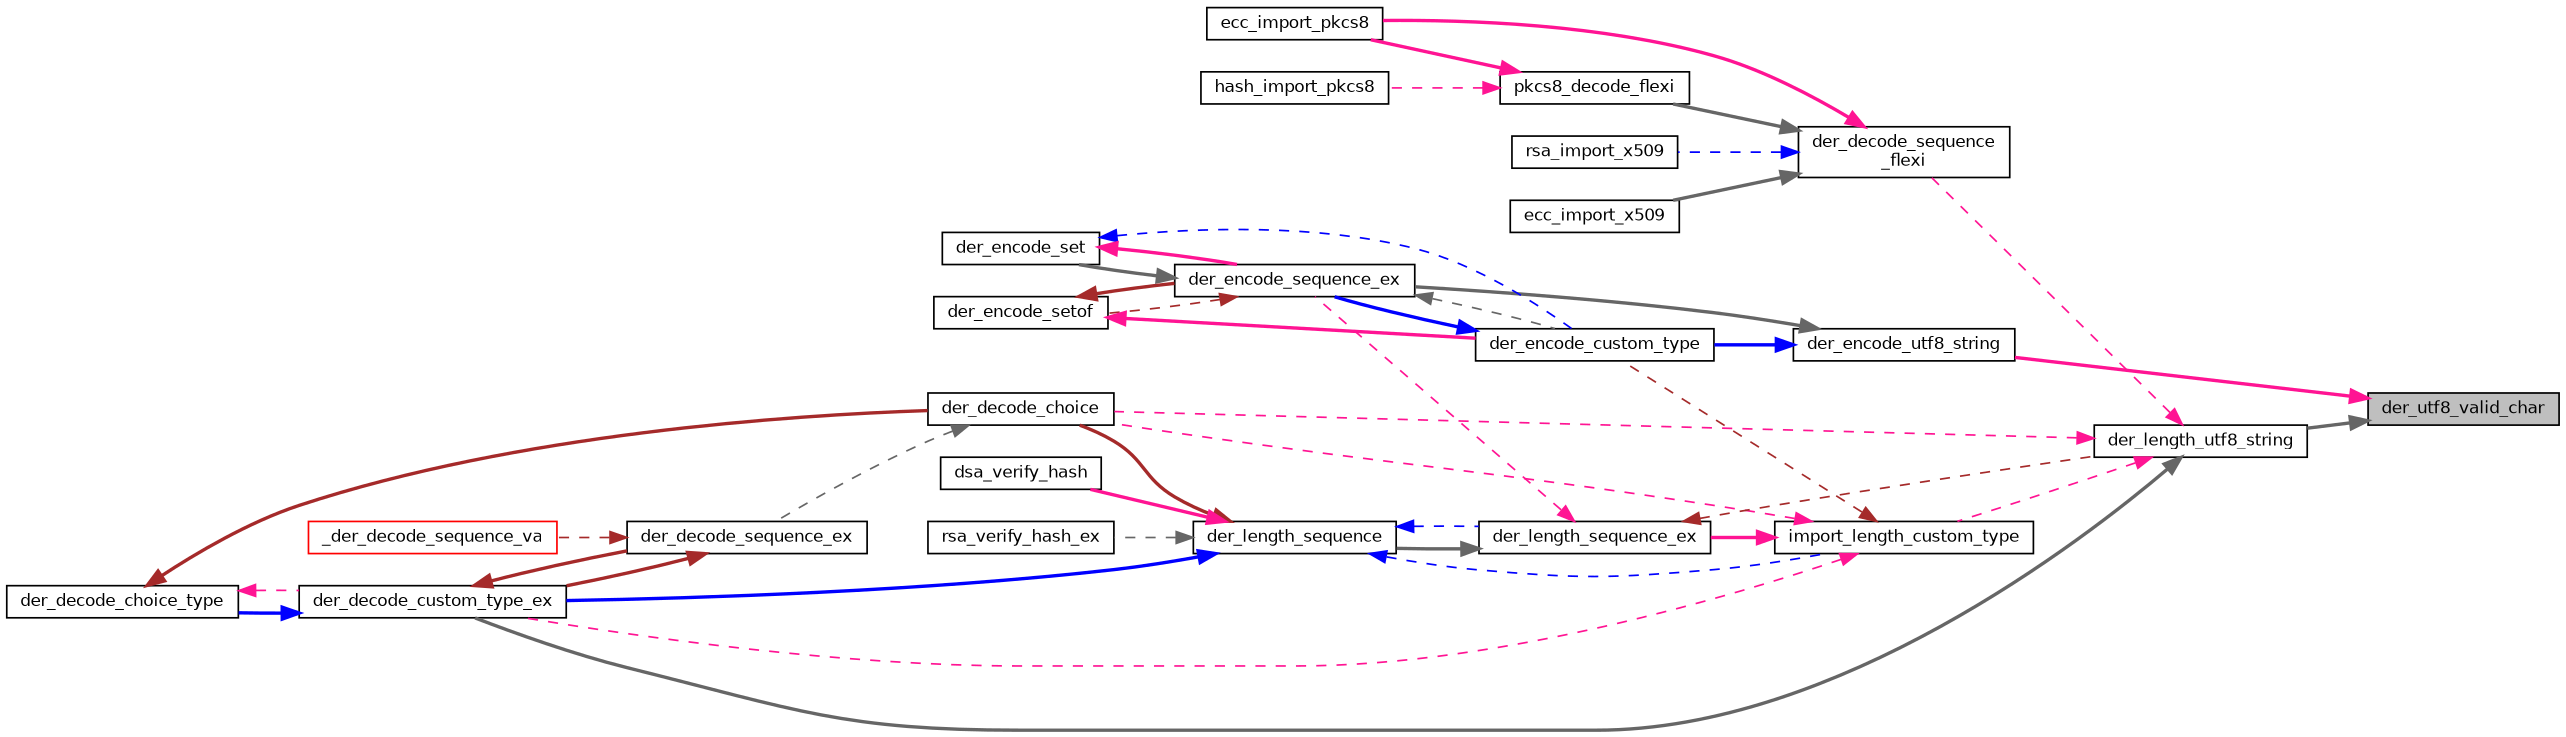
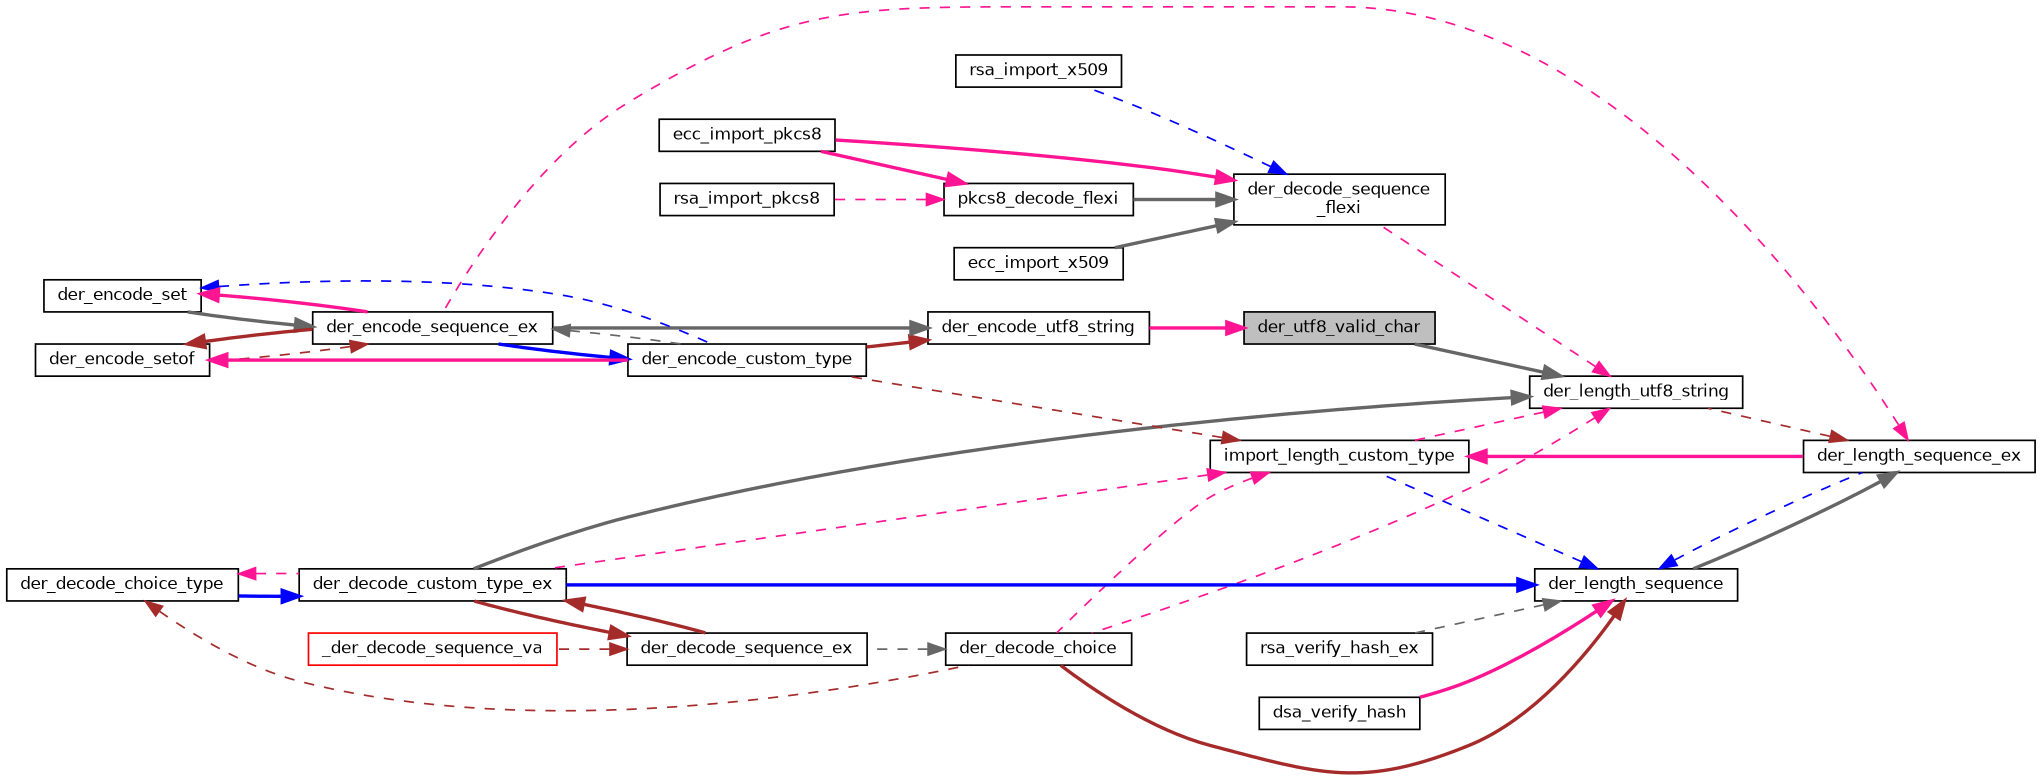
(1295, 88) -> (747, 200)
(1745, 345) -> (888, 345)
(2329, 426) -> (1479, 358)
(534, 449) -> (556, 710)
